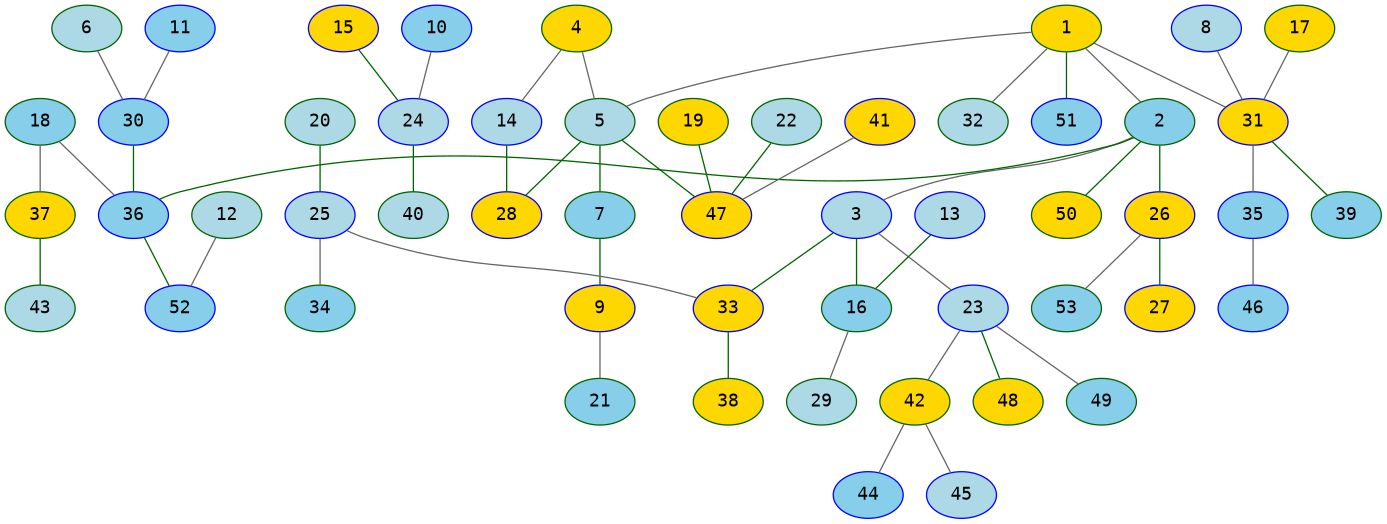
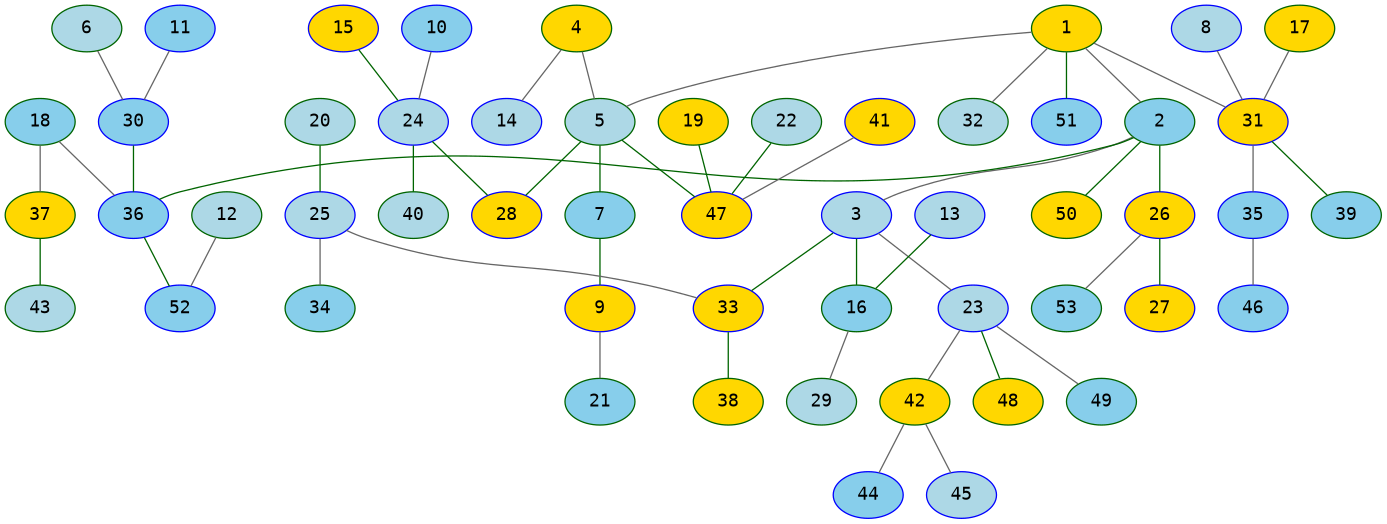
(507, 169) -> (460, 168)
